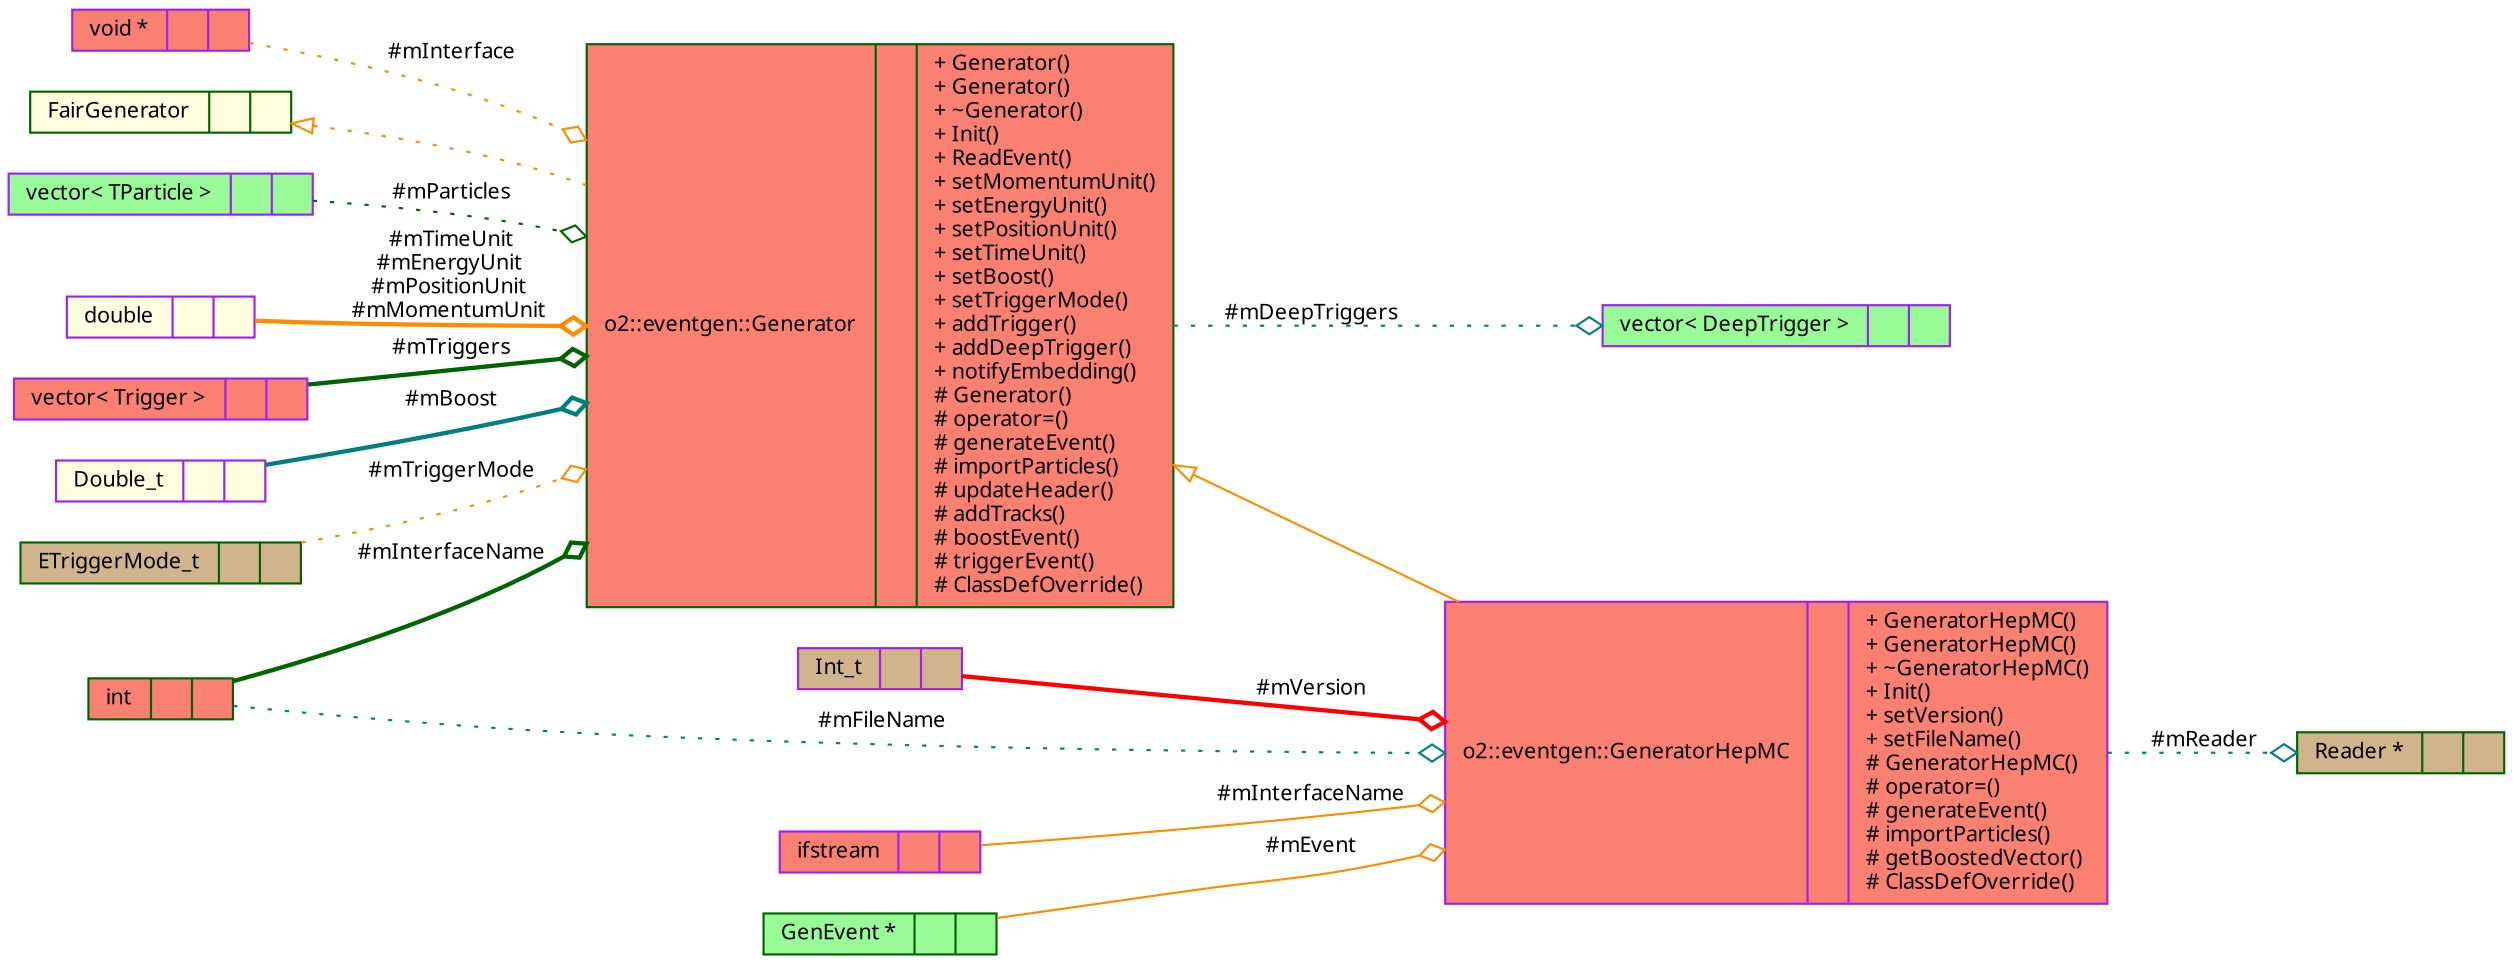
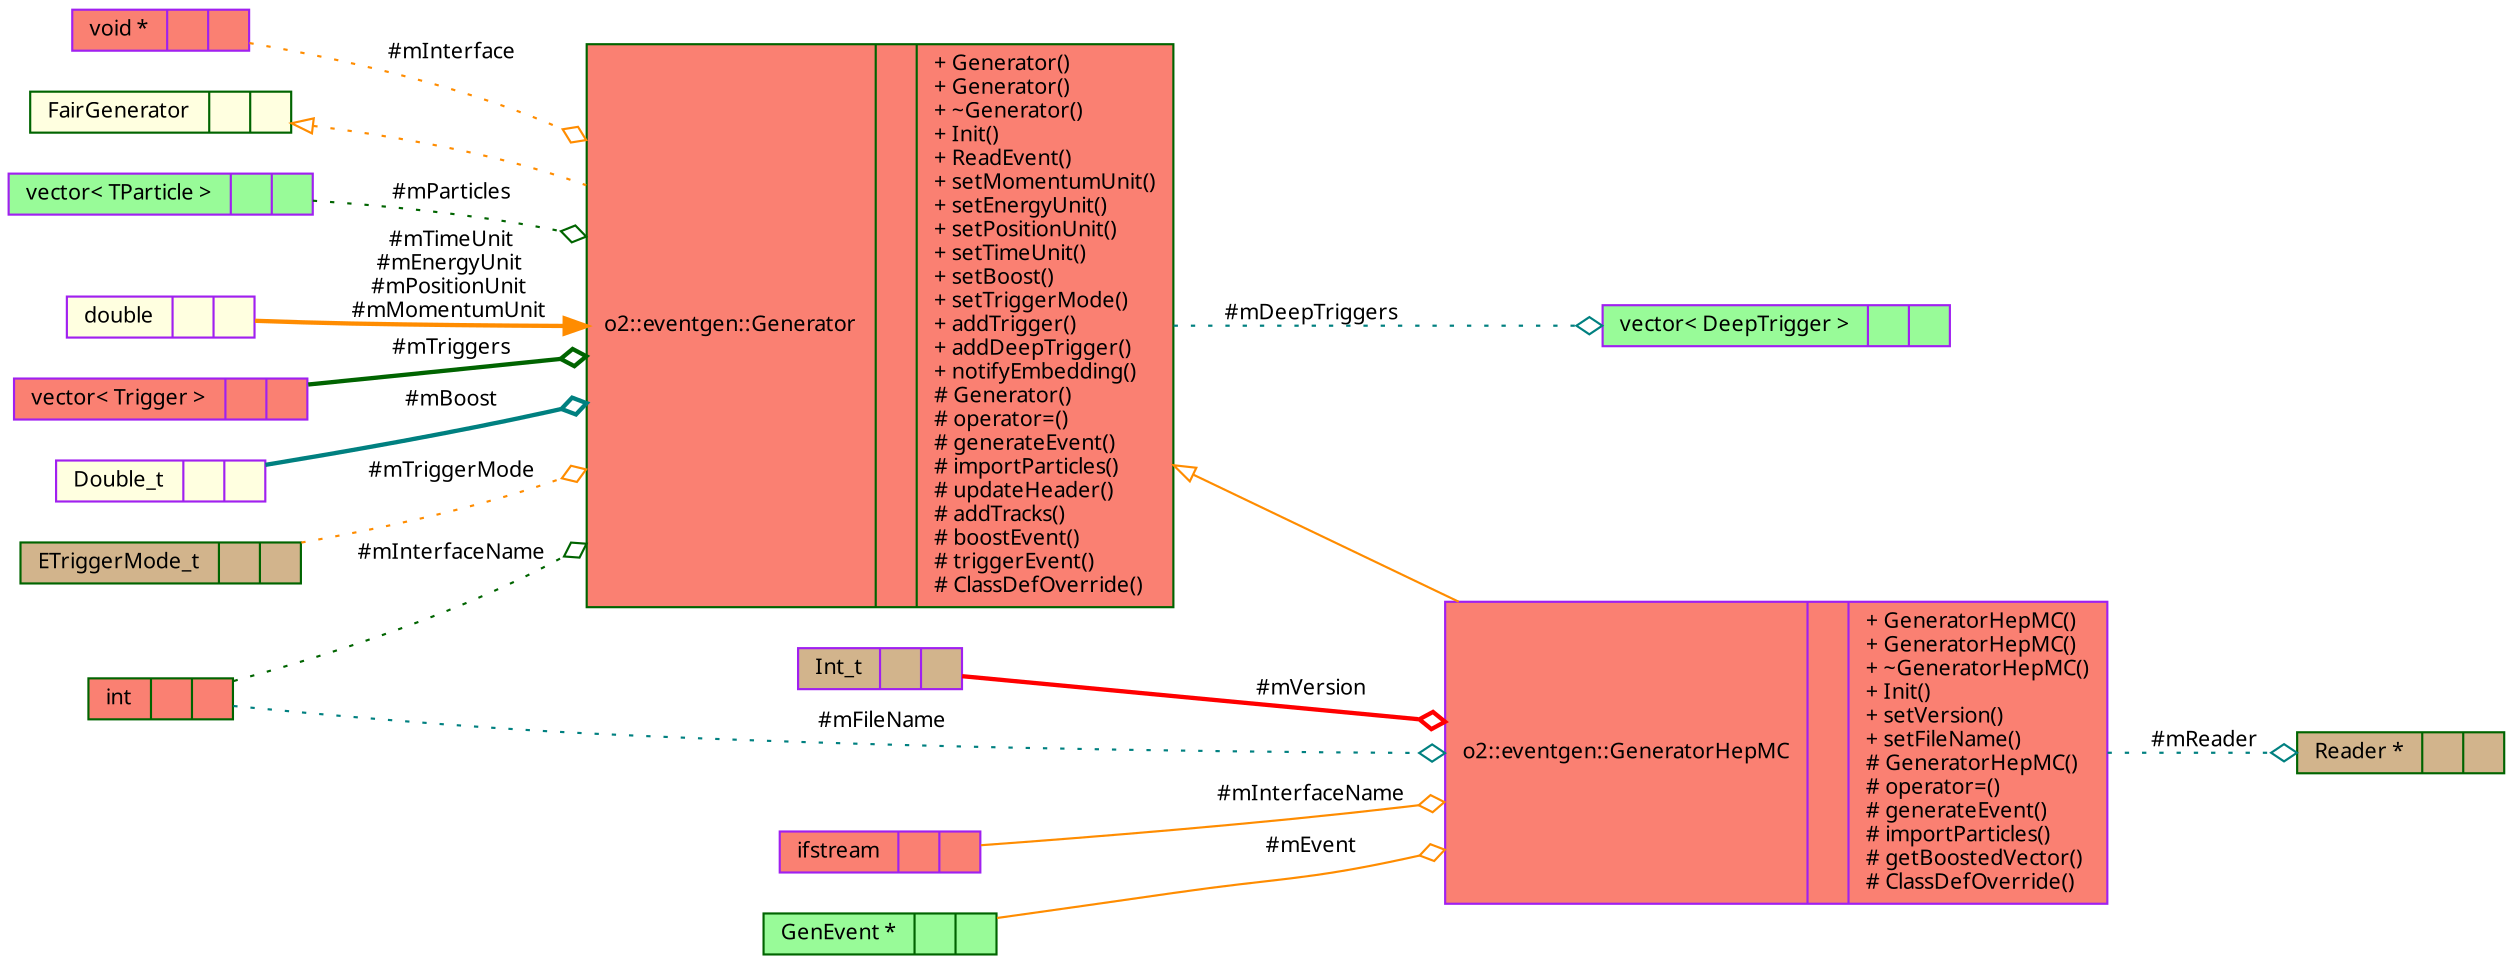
(408, 324) -> (410, 325)
(402, 628) -> (402, 628)
